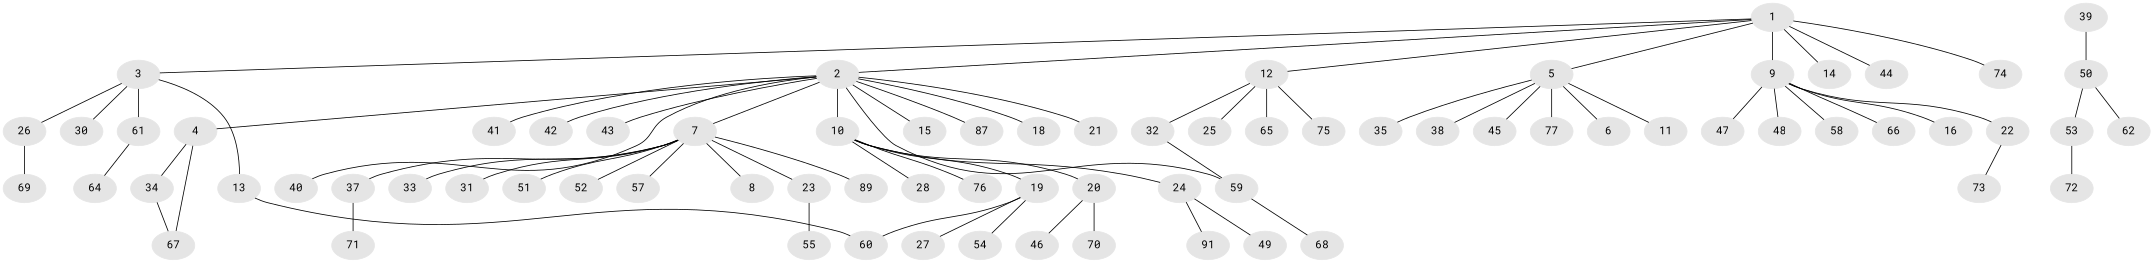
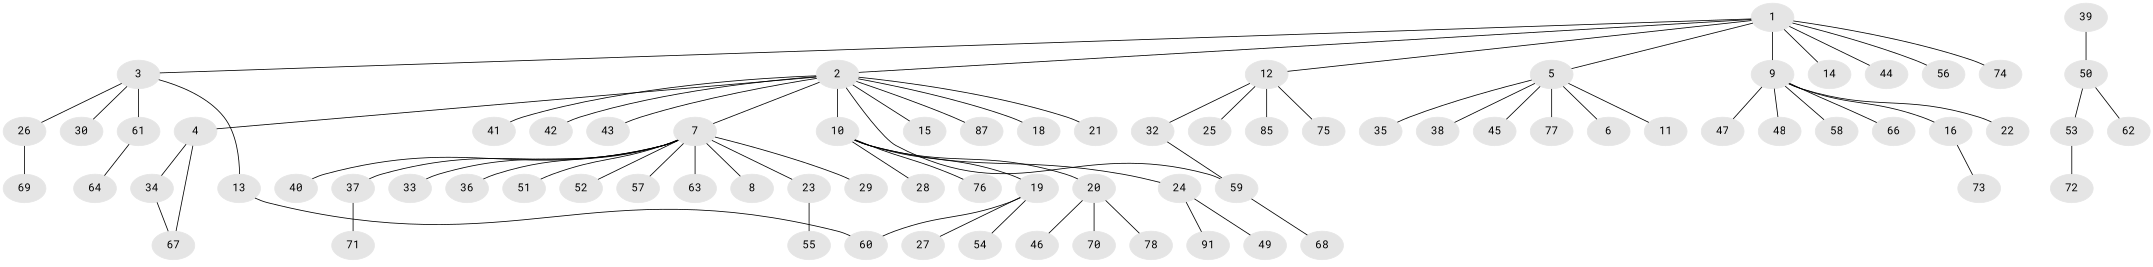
none -> (1944, 74)
(1267, 131) -> (1267, 131)
(1993, 160) -> (1965, 160)
(548, 169) -> (430, 158)
(467, 188) -> (467, 188)
none -> (695, 188)
(866, 188) -> (866, 188)
none -> (1151, 245)
